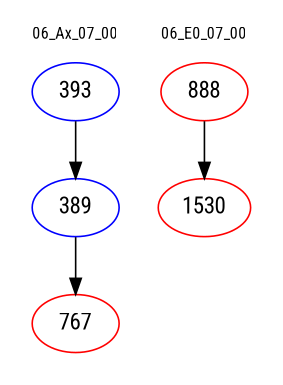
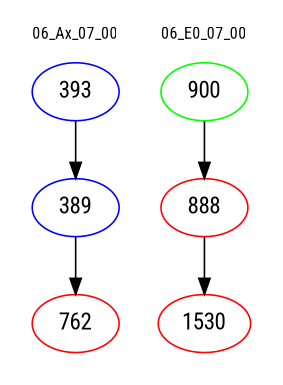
none -> (204, 92)
(76, 324) -> (76, 324)
